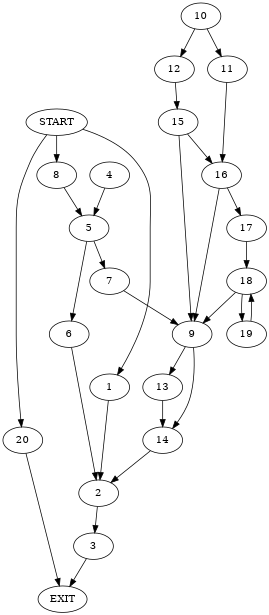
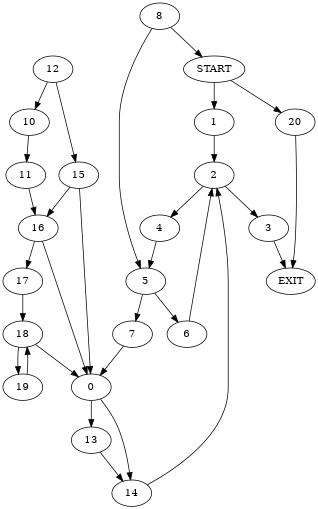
(189, 39) -> (43, 92)
(57, 145) -> (184, 40)
none -> (190, 199)
(192, 334) -> (91, 387)
